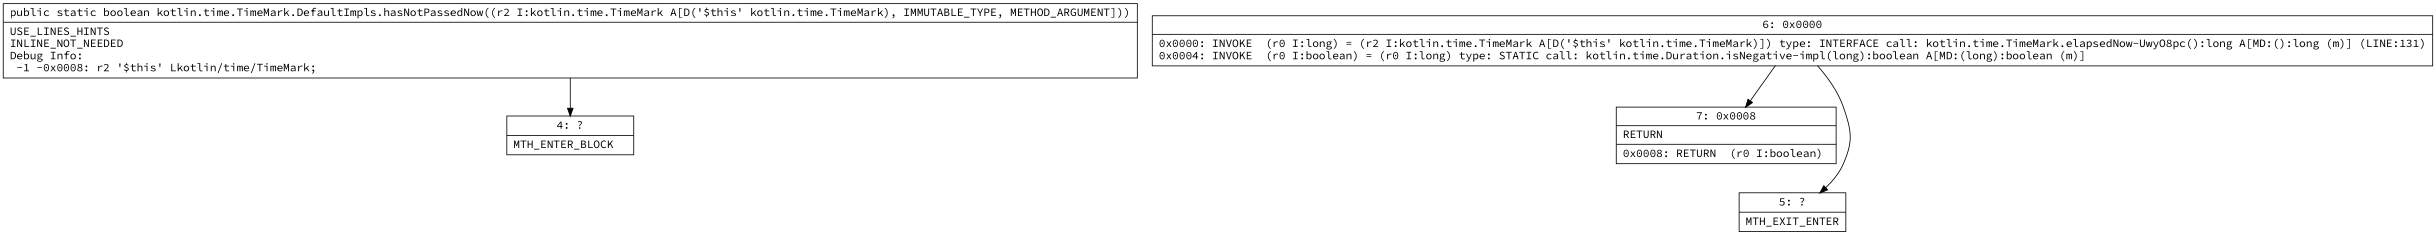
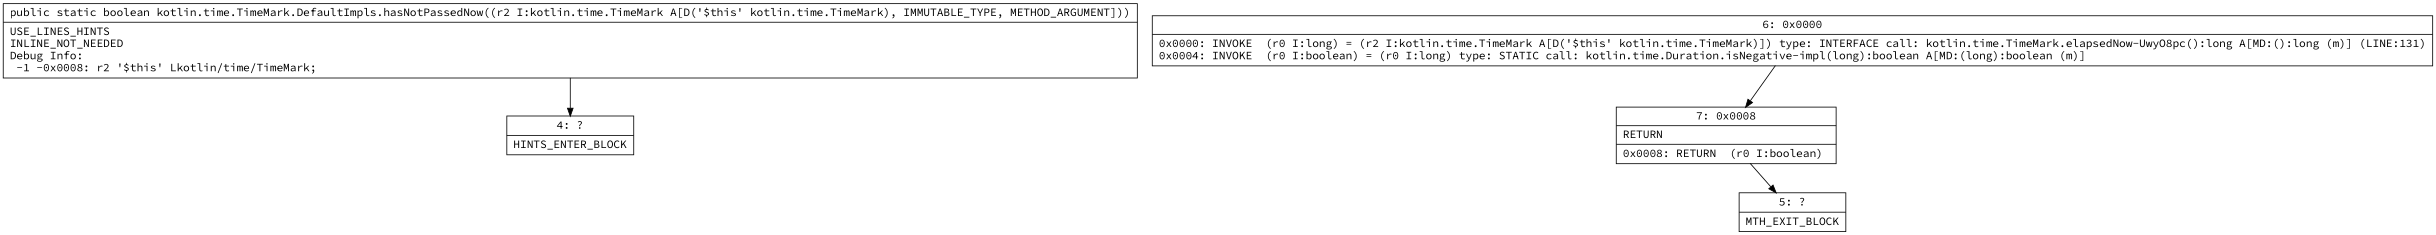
(1849, 126) -> (1761, 175)
(563, 145) -> (570, 145)
(1792, 221) -> (1792, 221)
